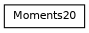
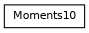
(44, 16) -> (44, 16)
